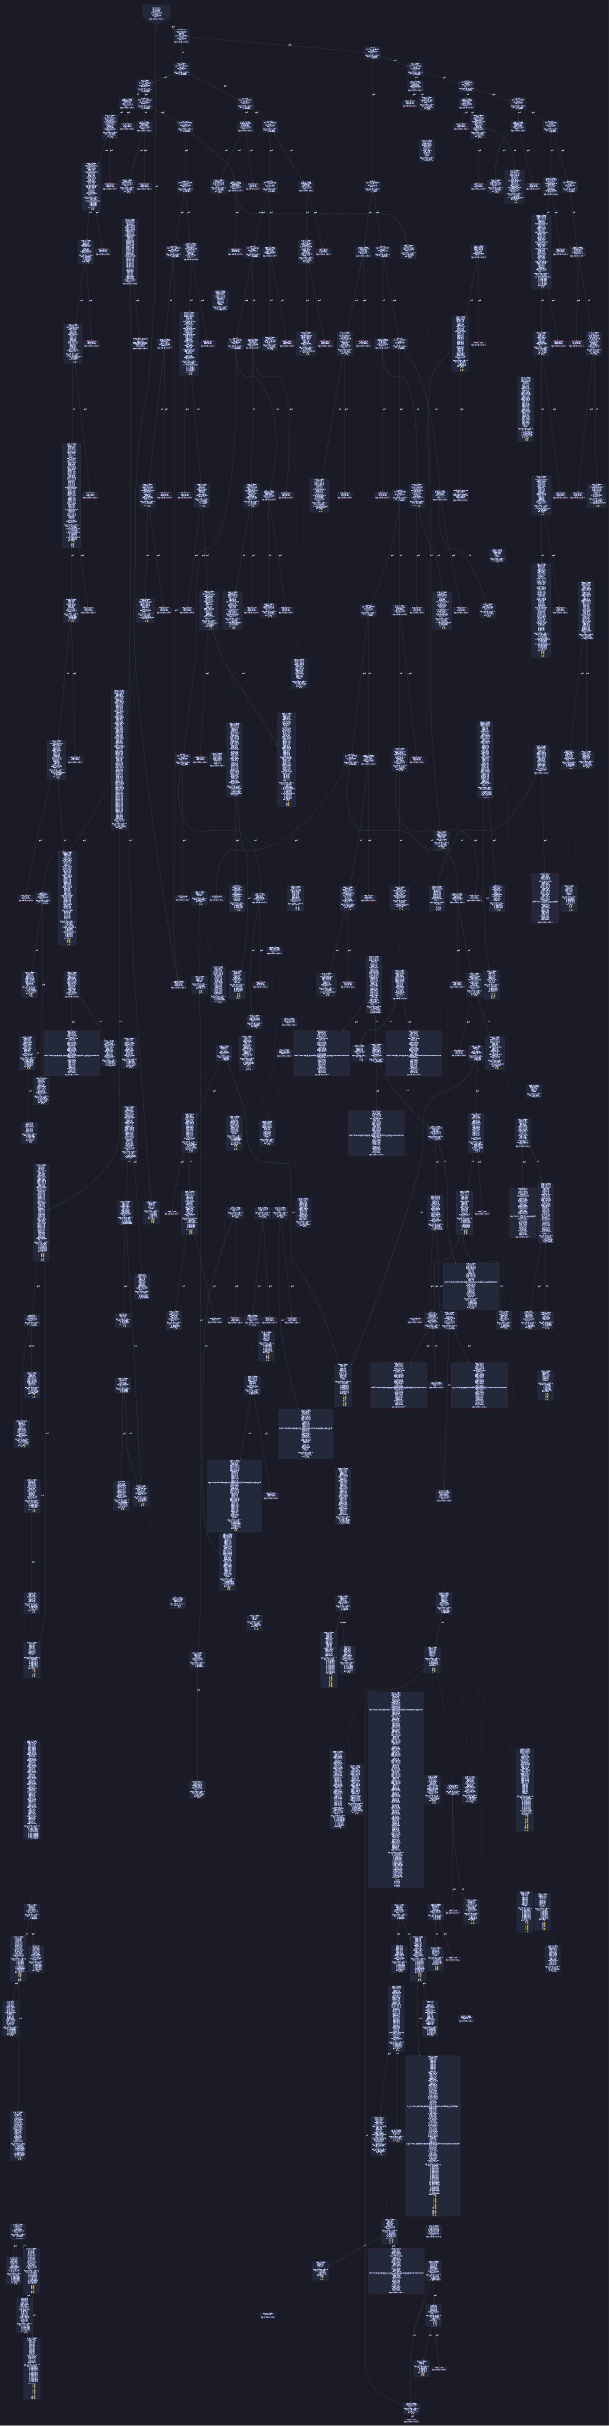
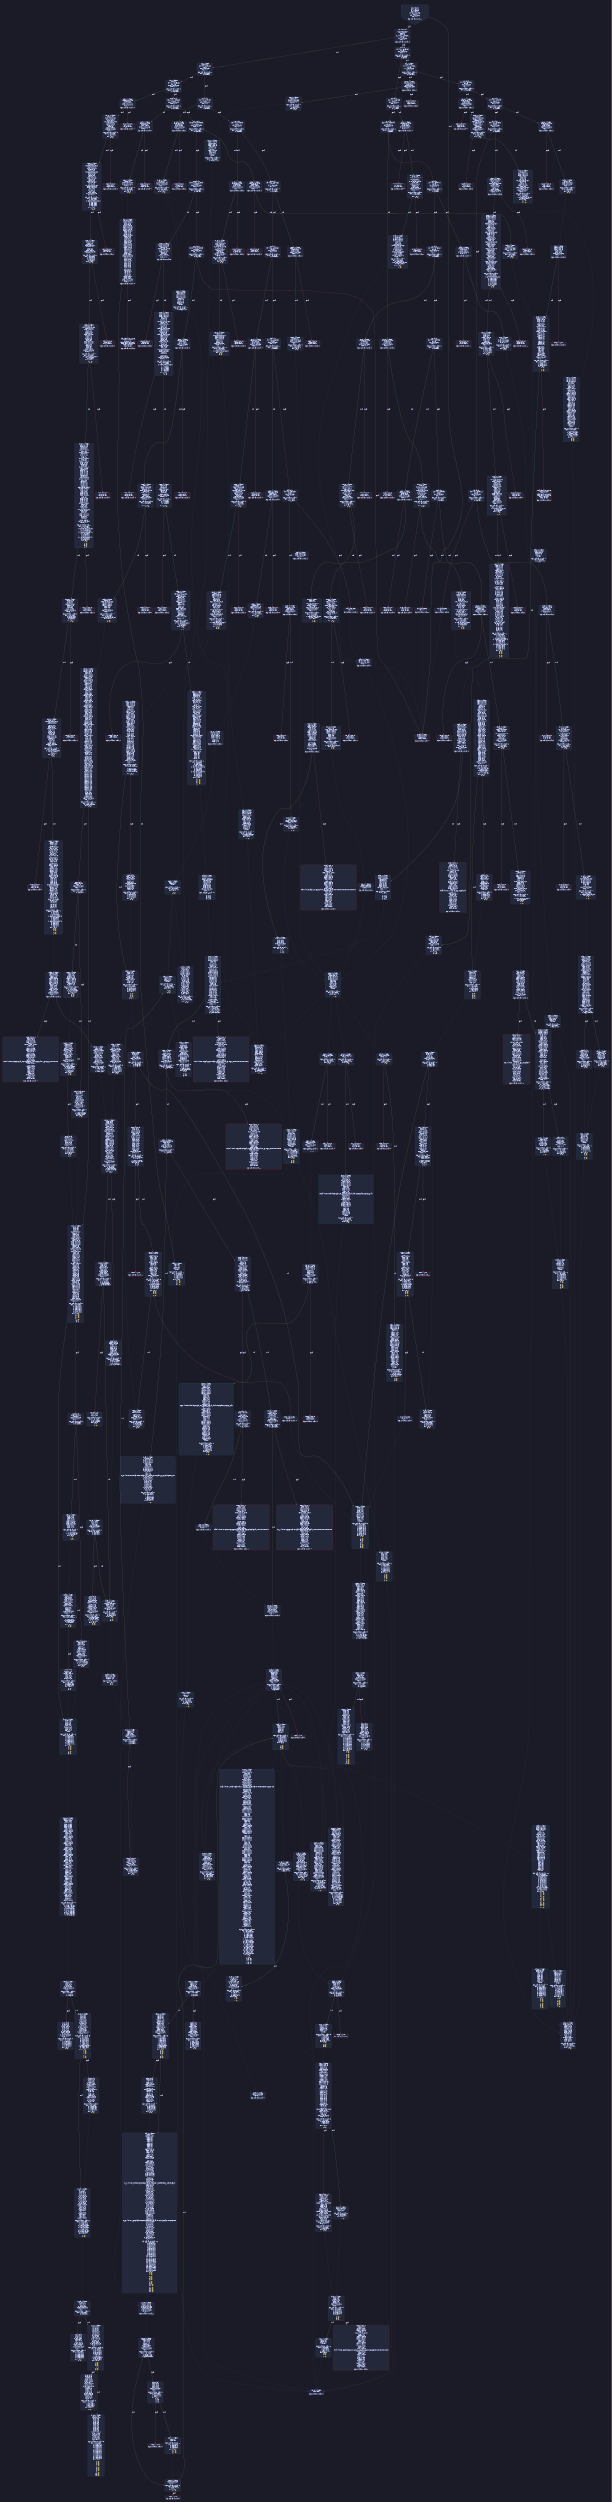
none -> (442, 611)
none -> (298, 1737)
(453, 1912) -> none
